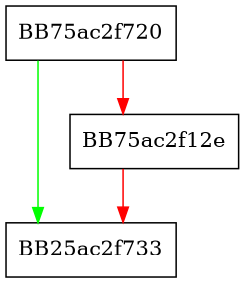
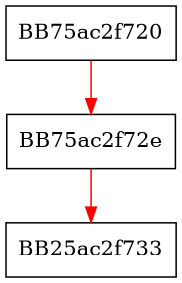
(38, 134) -> none
(154, 142) -> (91, 142)
